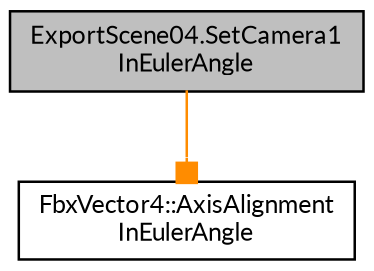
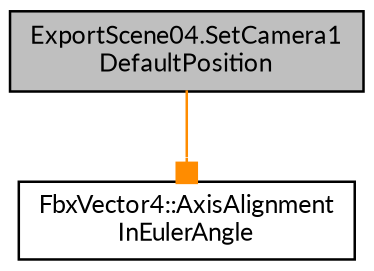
(187, 51) -> (187, 51)
